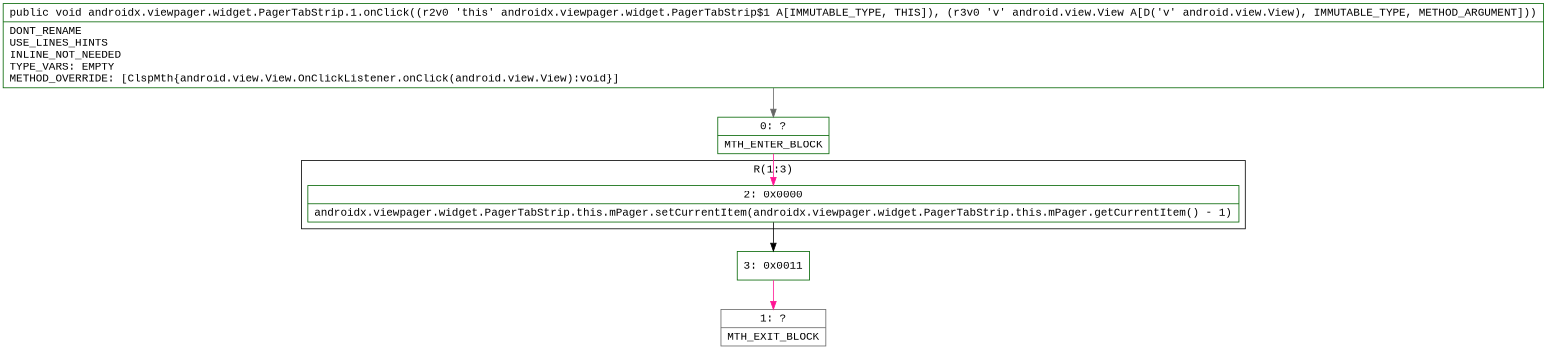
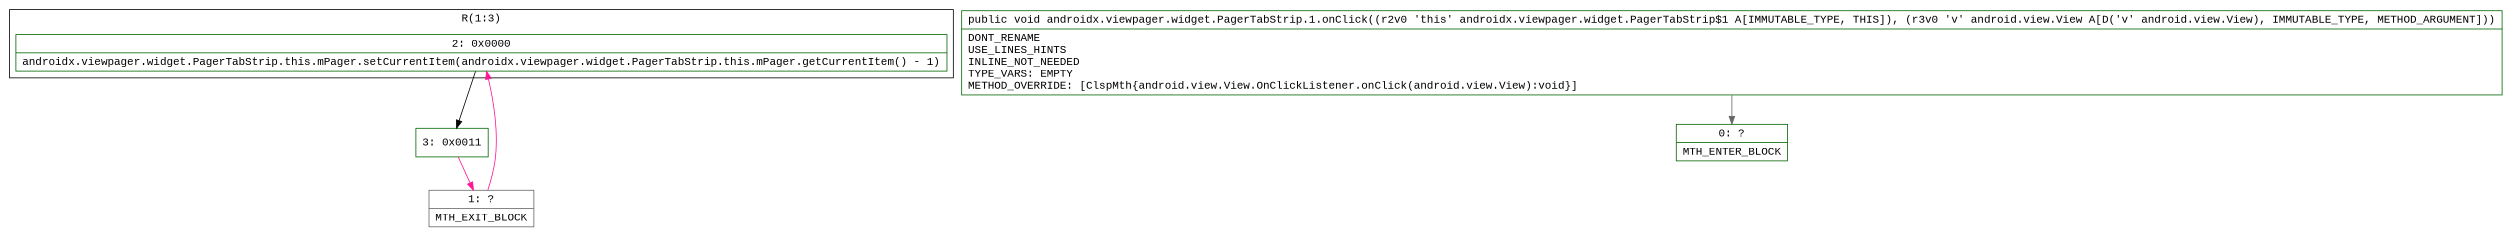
(773, 165) -> (496, 135)
